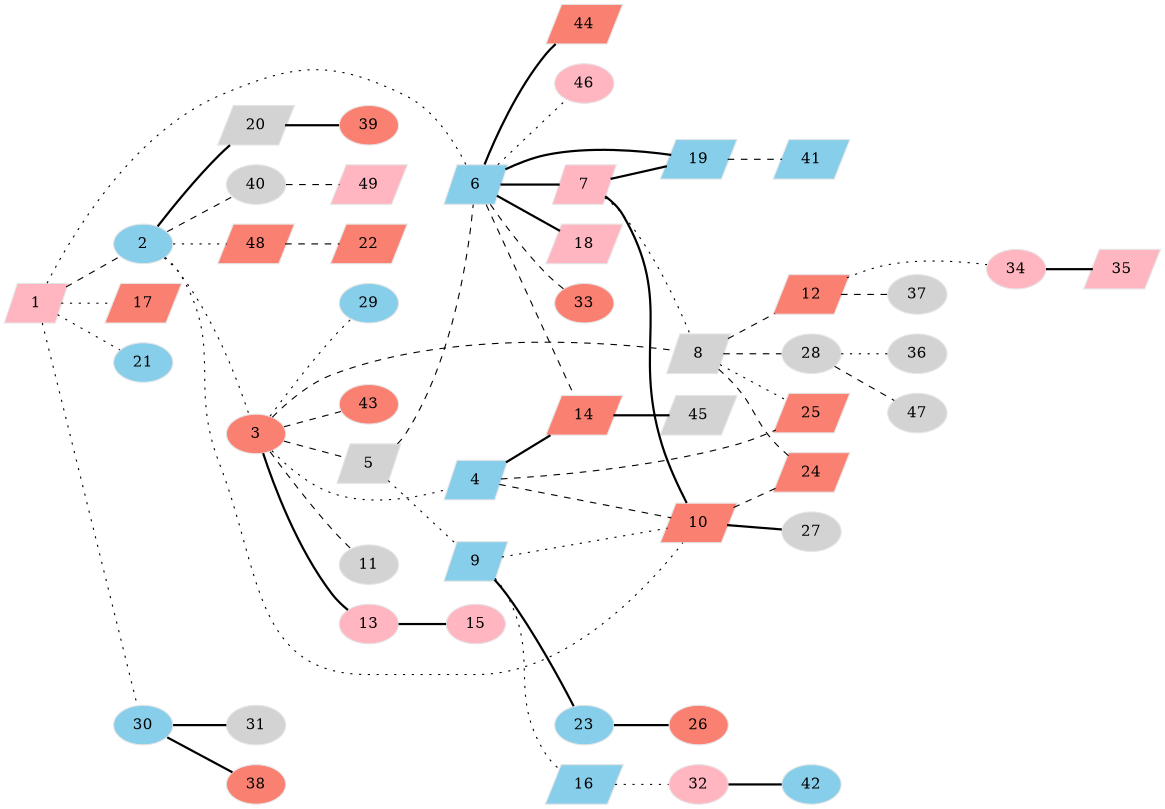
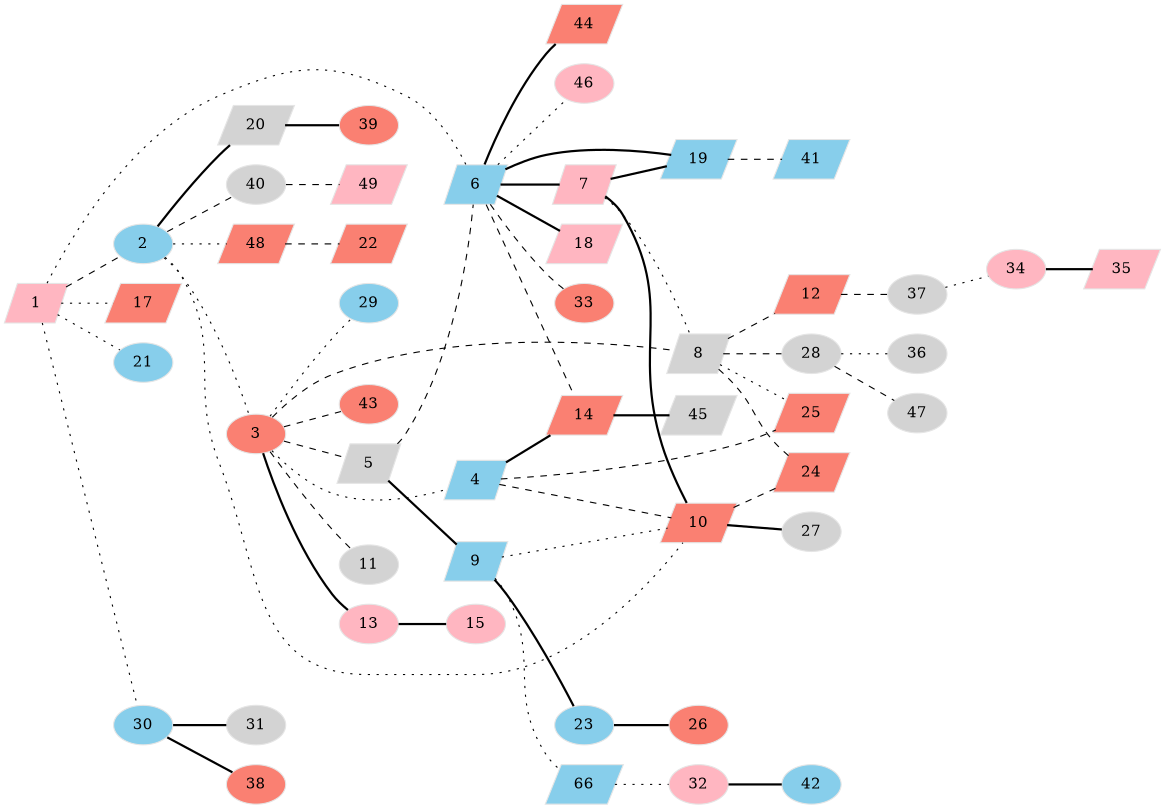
(916, 261) -> (967, 282)
(422, 513) -> (422, 513)
(584, 784) -> (584, 784)
